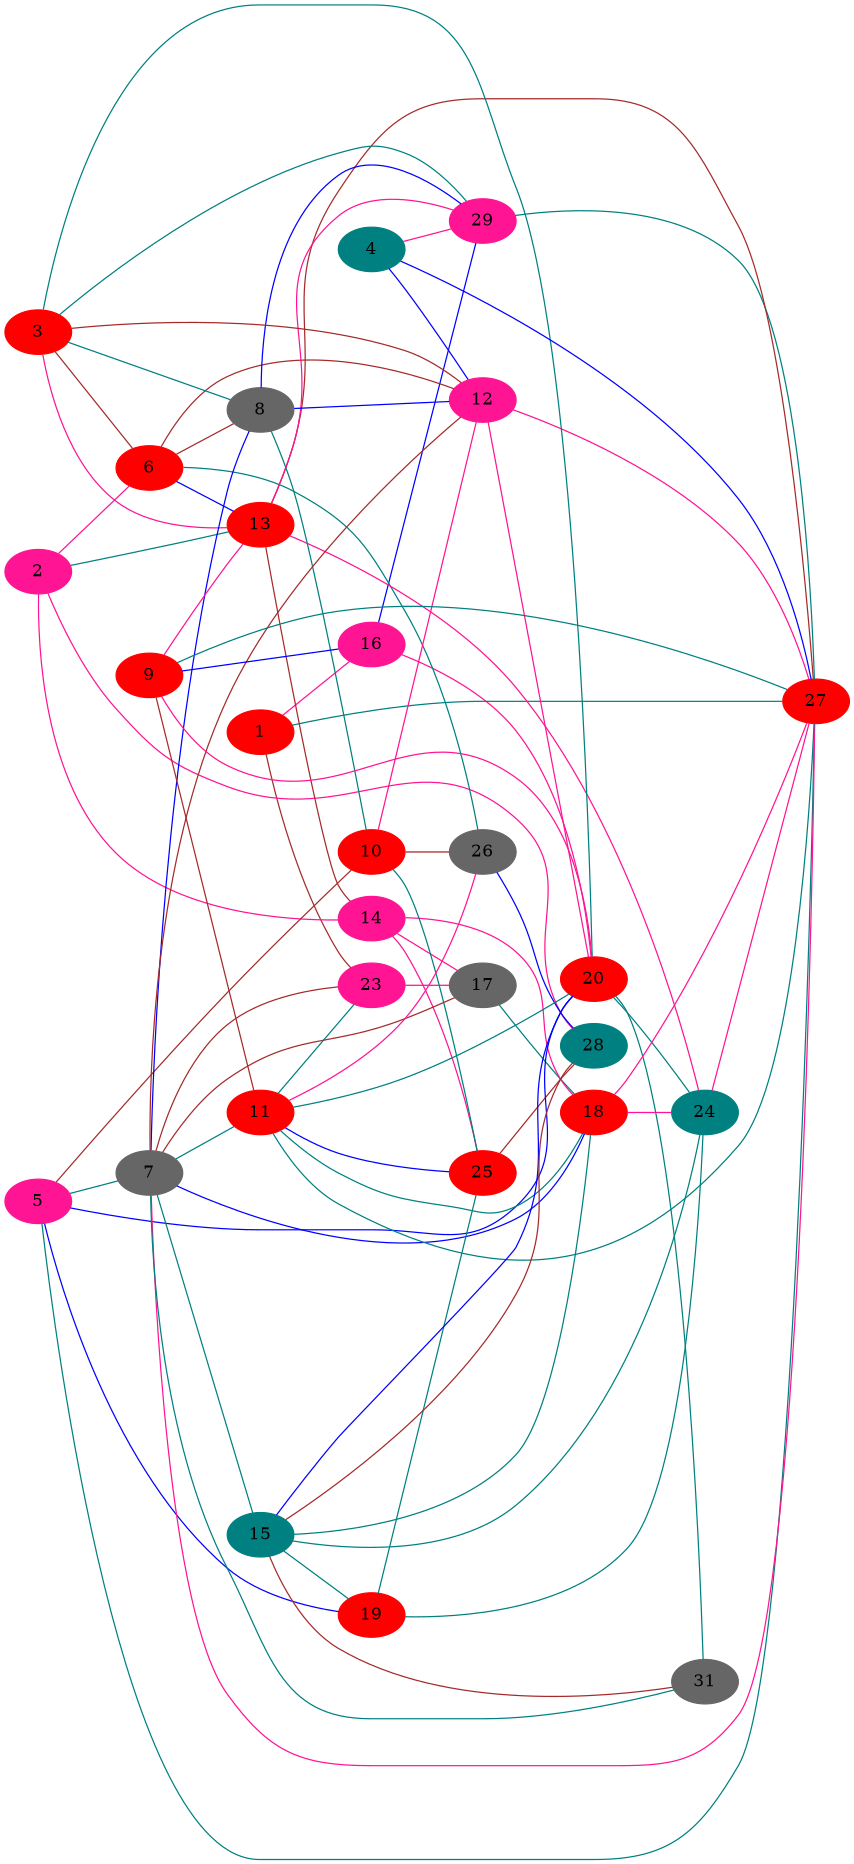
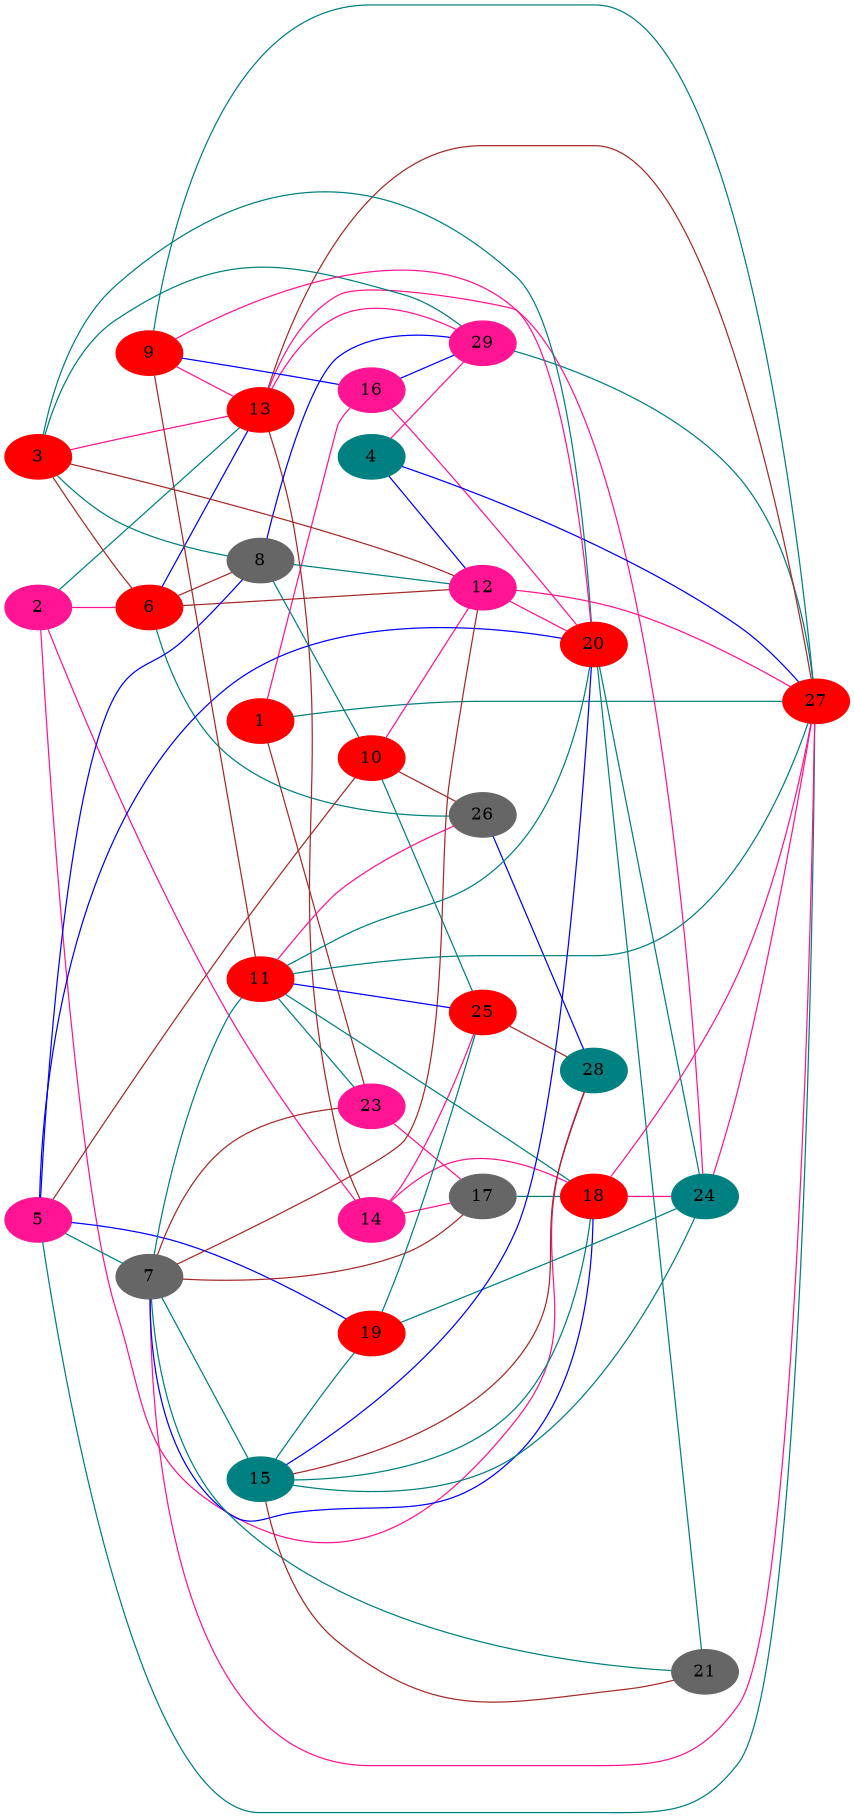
(372, 405) -> (372, 574)
(174, 805) -> (73, 857)
(705, 1682) -> (705, 1672)
